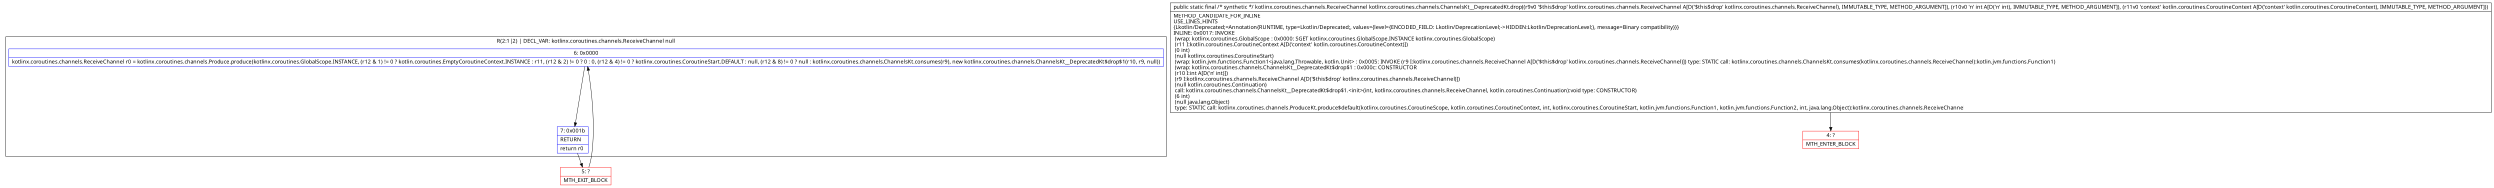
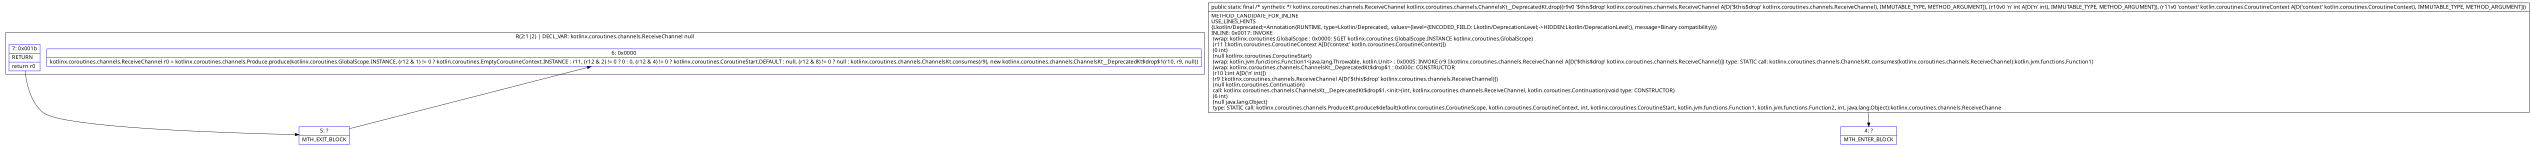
(580, 95) -> none
(1831, 140) -> (1869, 136)
(586, 176) -> (324, 136)
